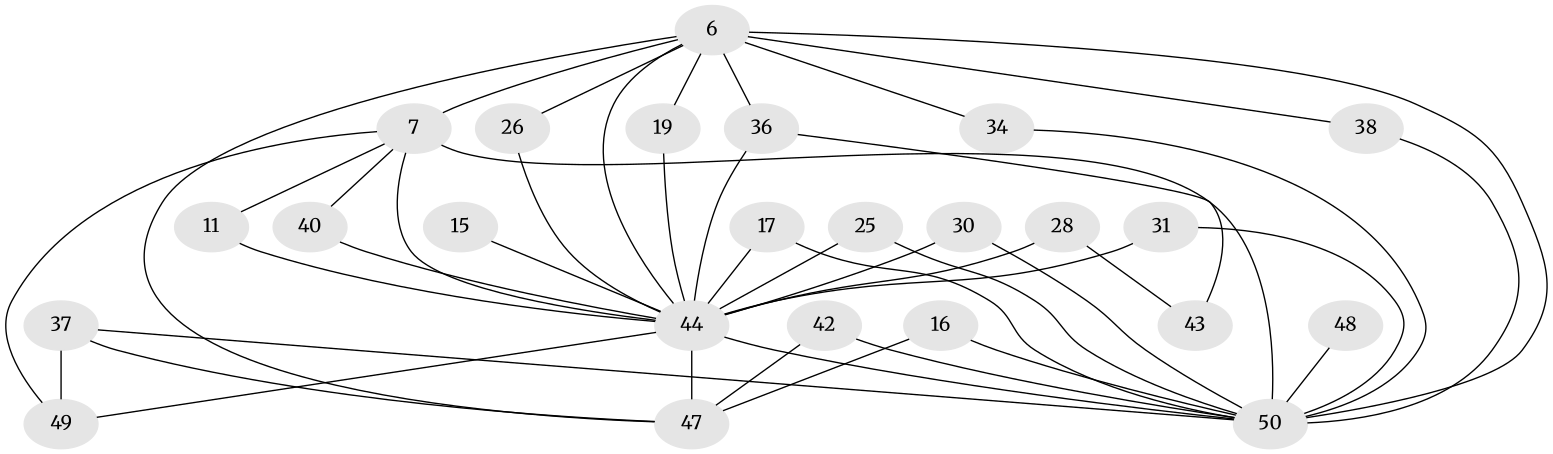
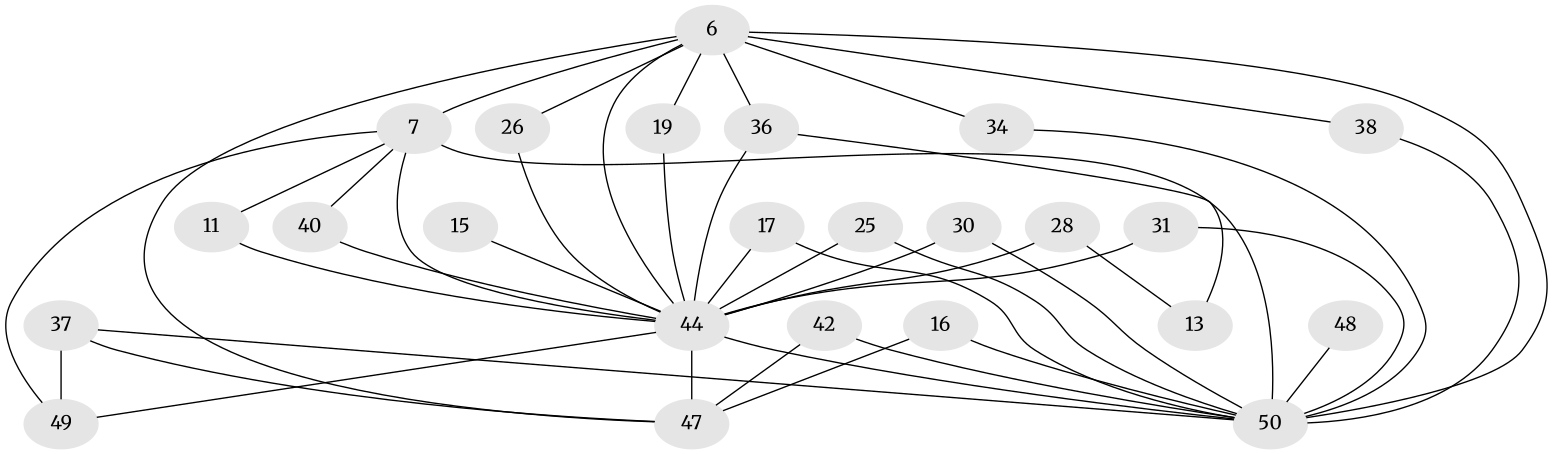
(1195, 326) -> (1195, 326)
